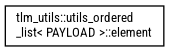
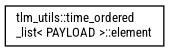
(85, 26) -> (85, 26)
